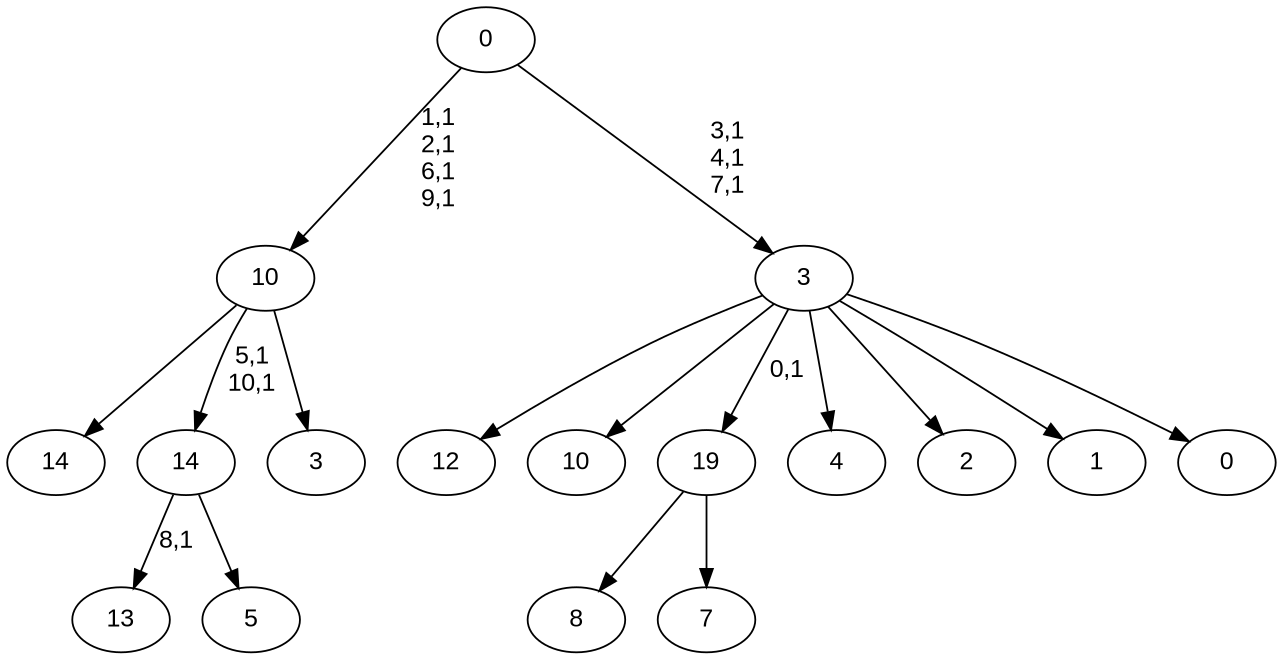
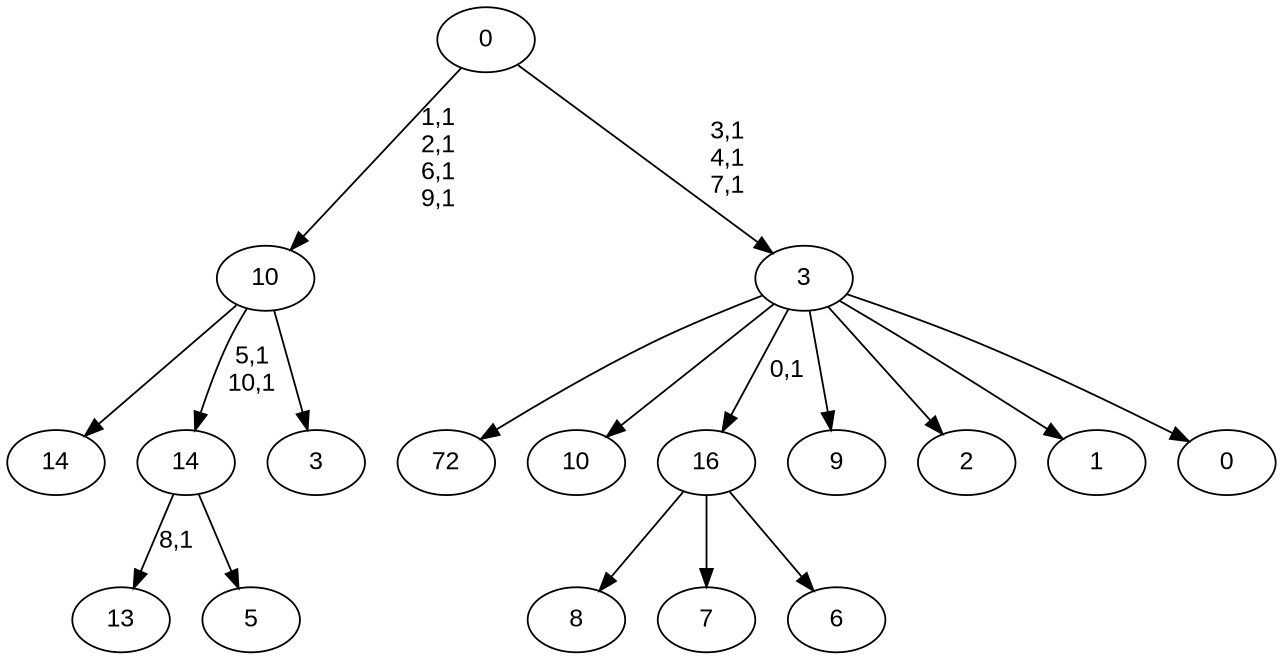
(446, 463) -> (446, 463)
(707, 463) -> (707, 463)
(837, 463) -> (837, 463)
none -> (837, 620)
